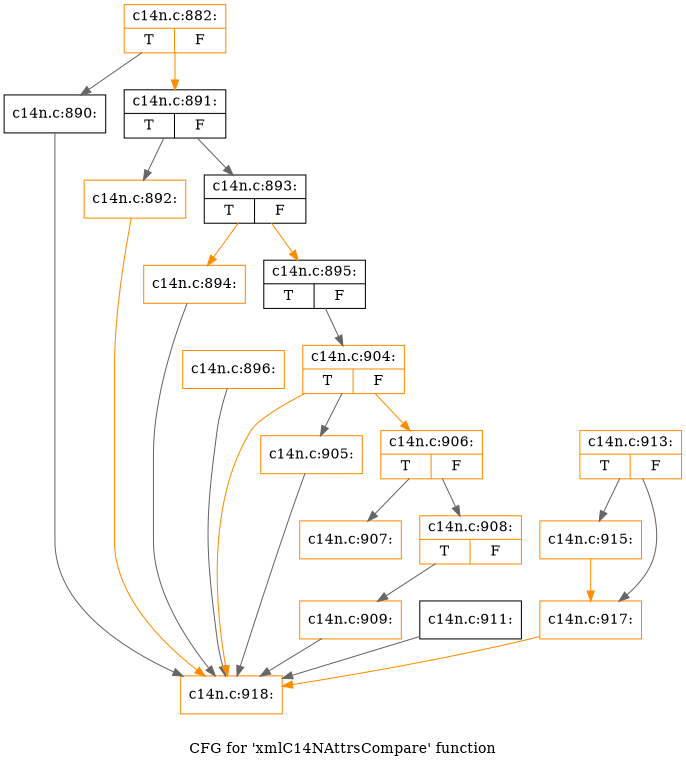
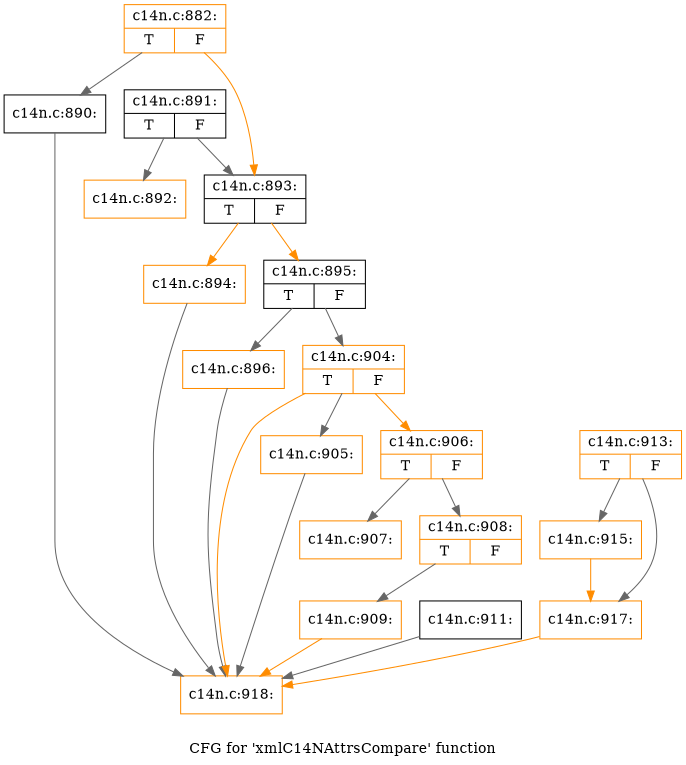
(175, 66) -> (241, 103)
none -> (275, 326)
(114, 458) -> none
(296, 655) -> (296, 655)
